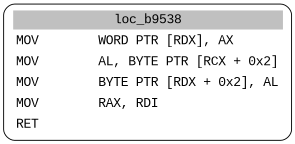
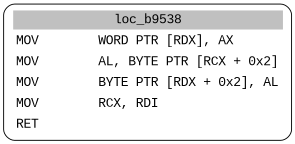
(87, 103) -> (87, 103)
